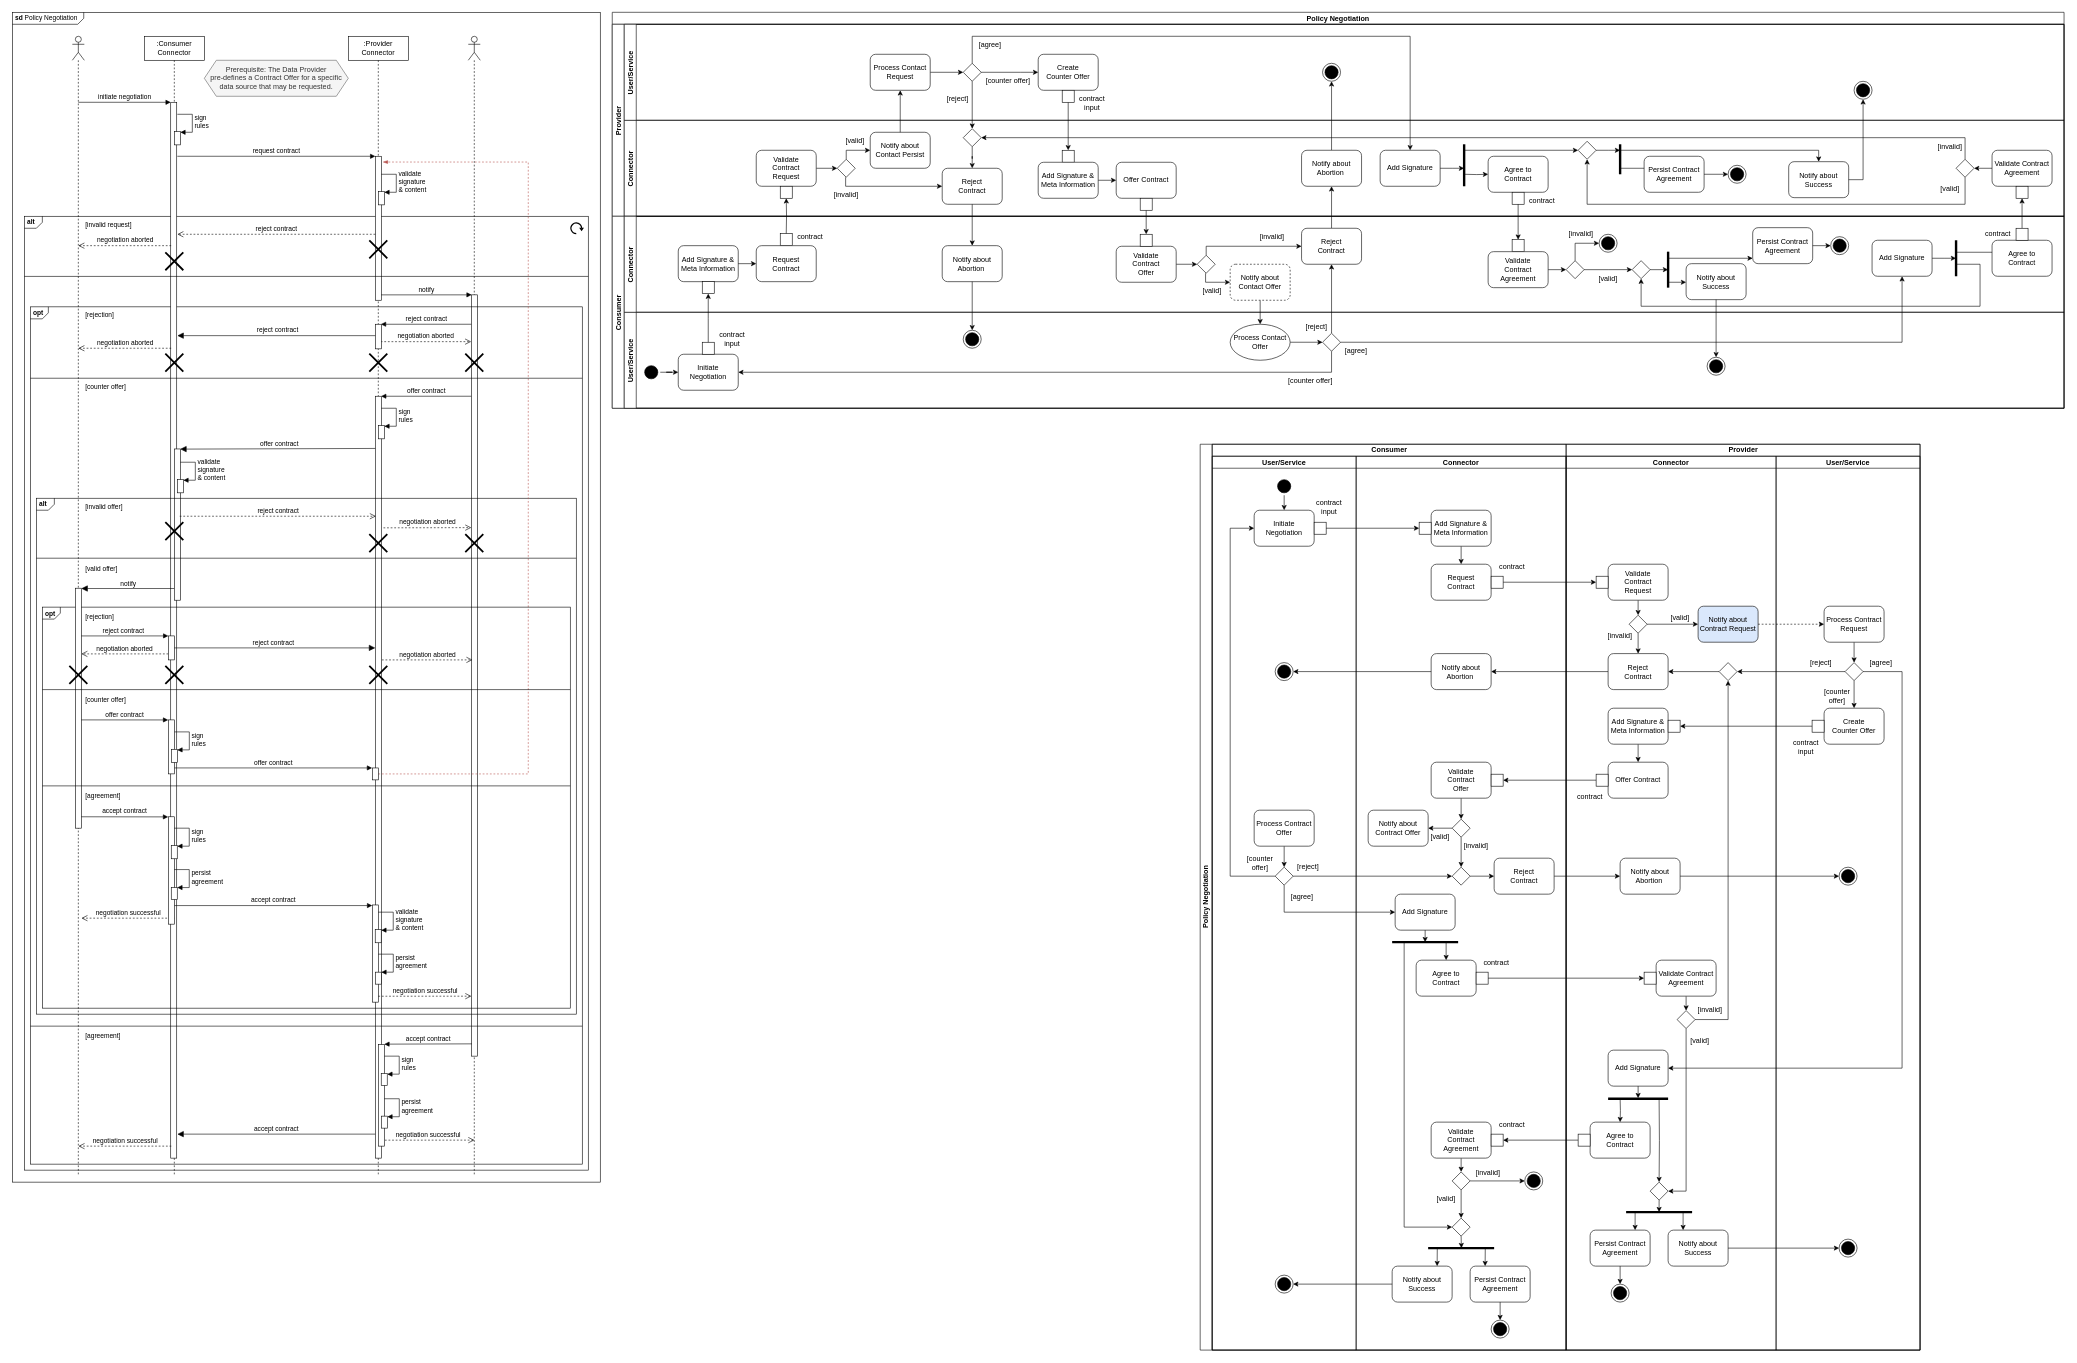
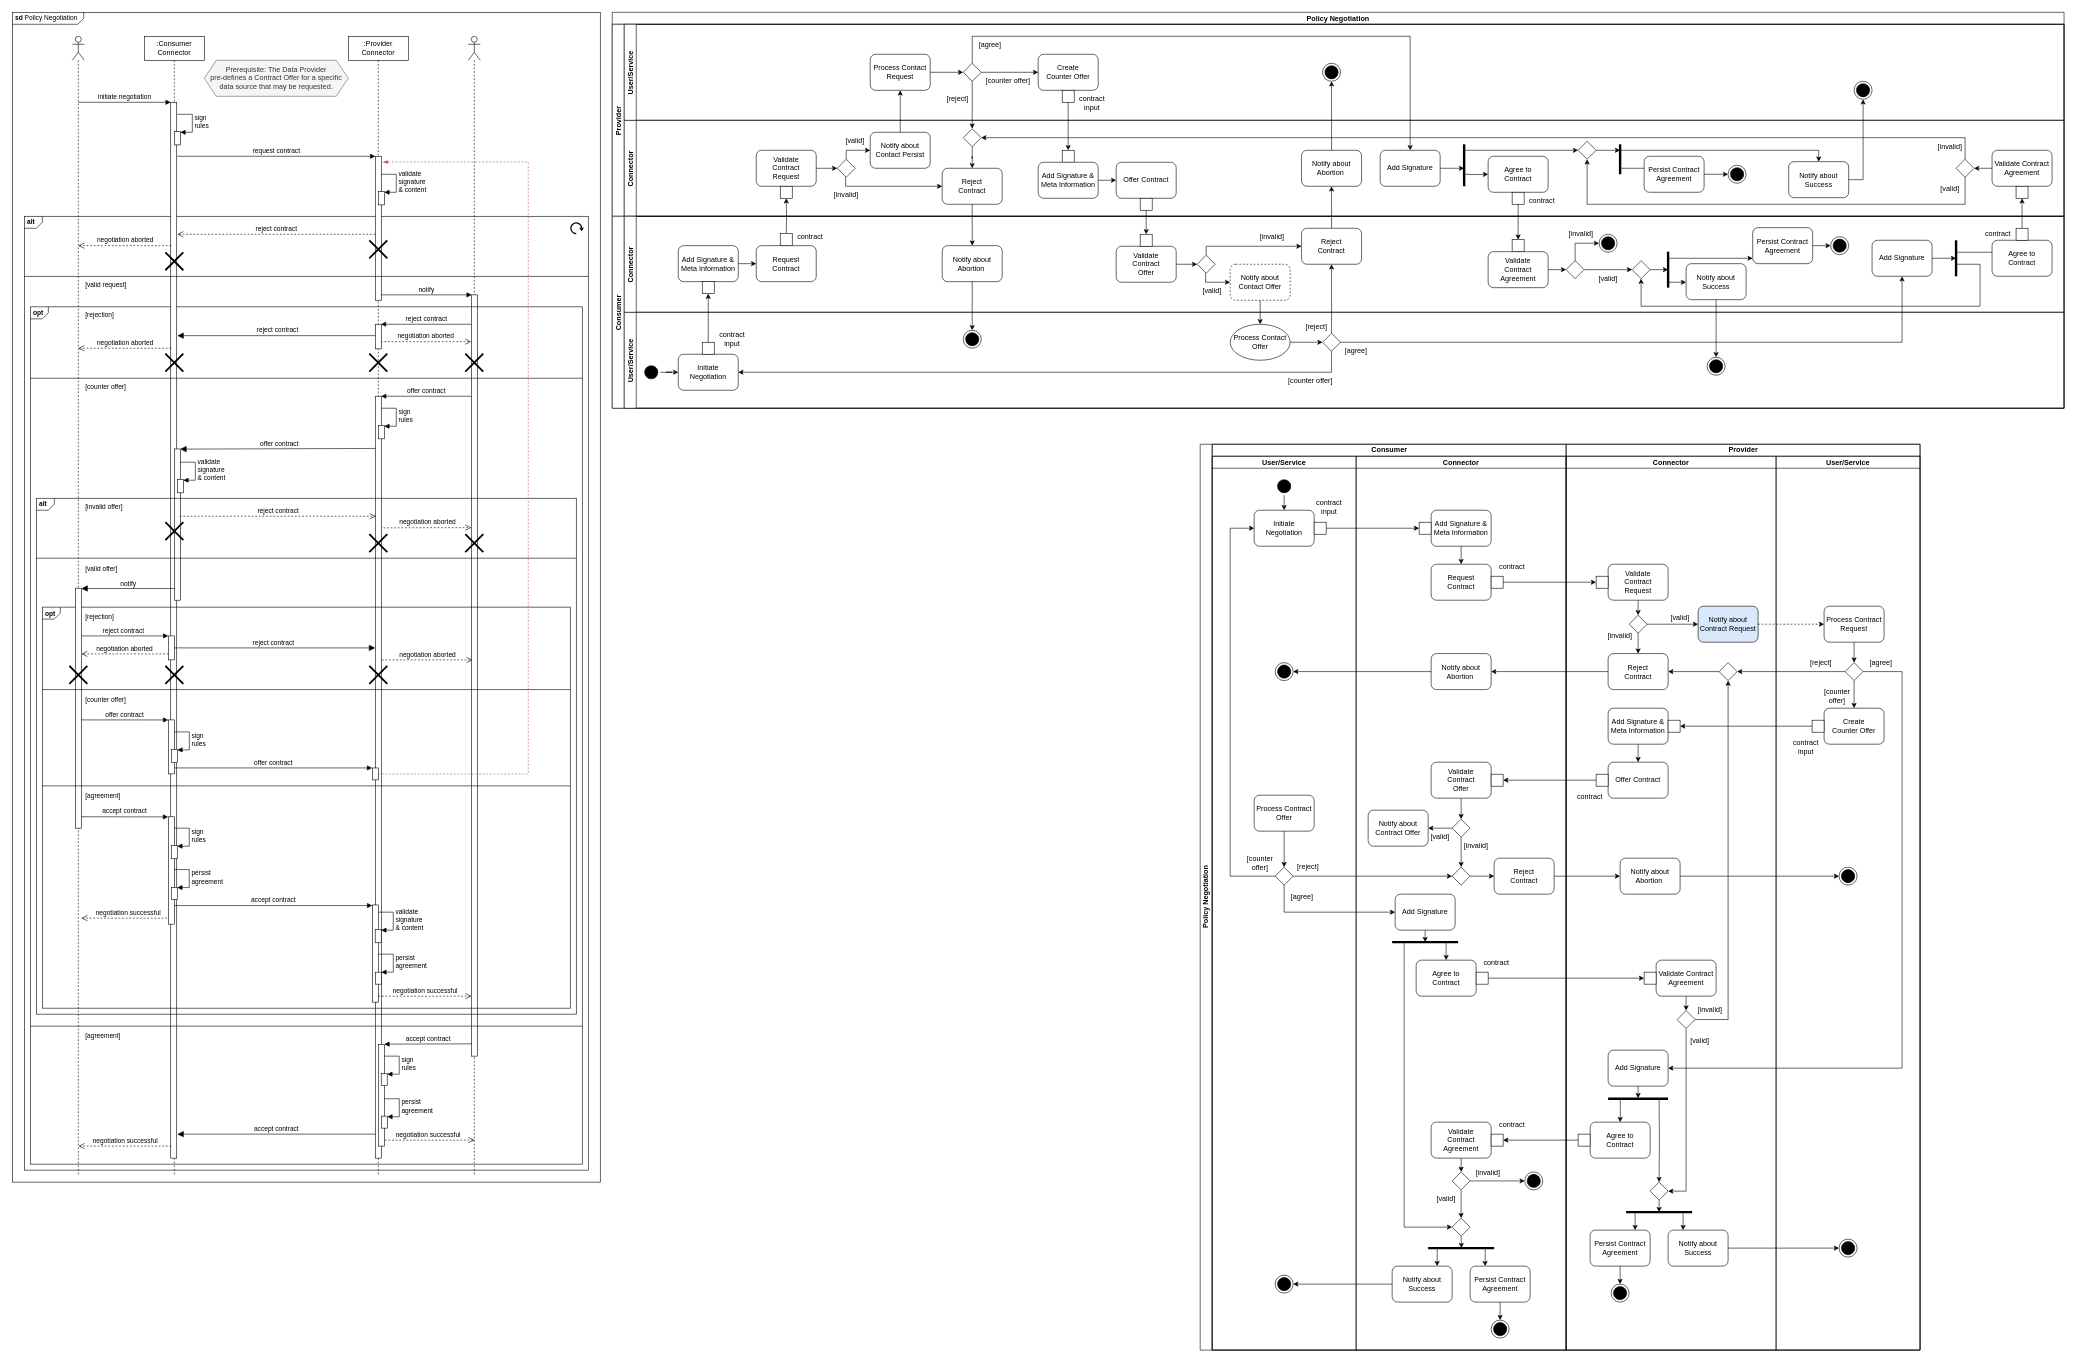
(114, 225) -> none
none -> (114, 285)
(1284, 828) -> (1284, 813)
